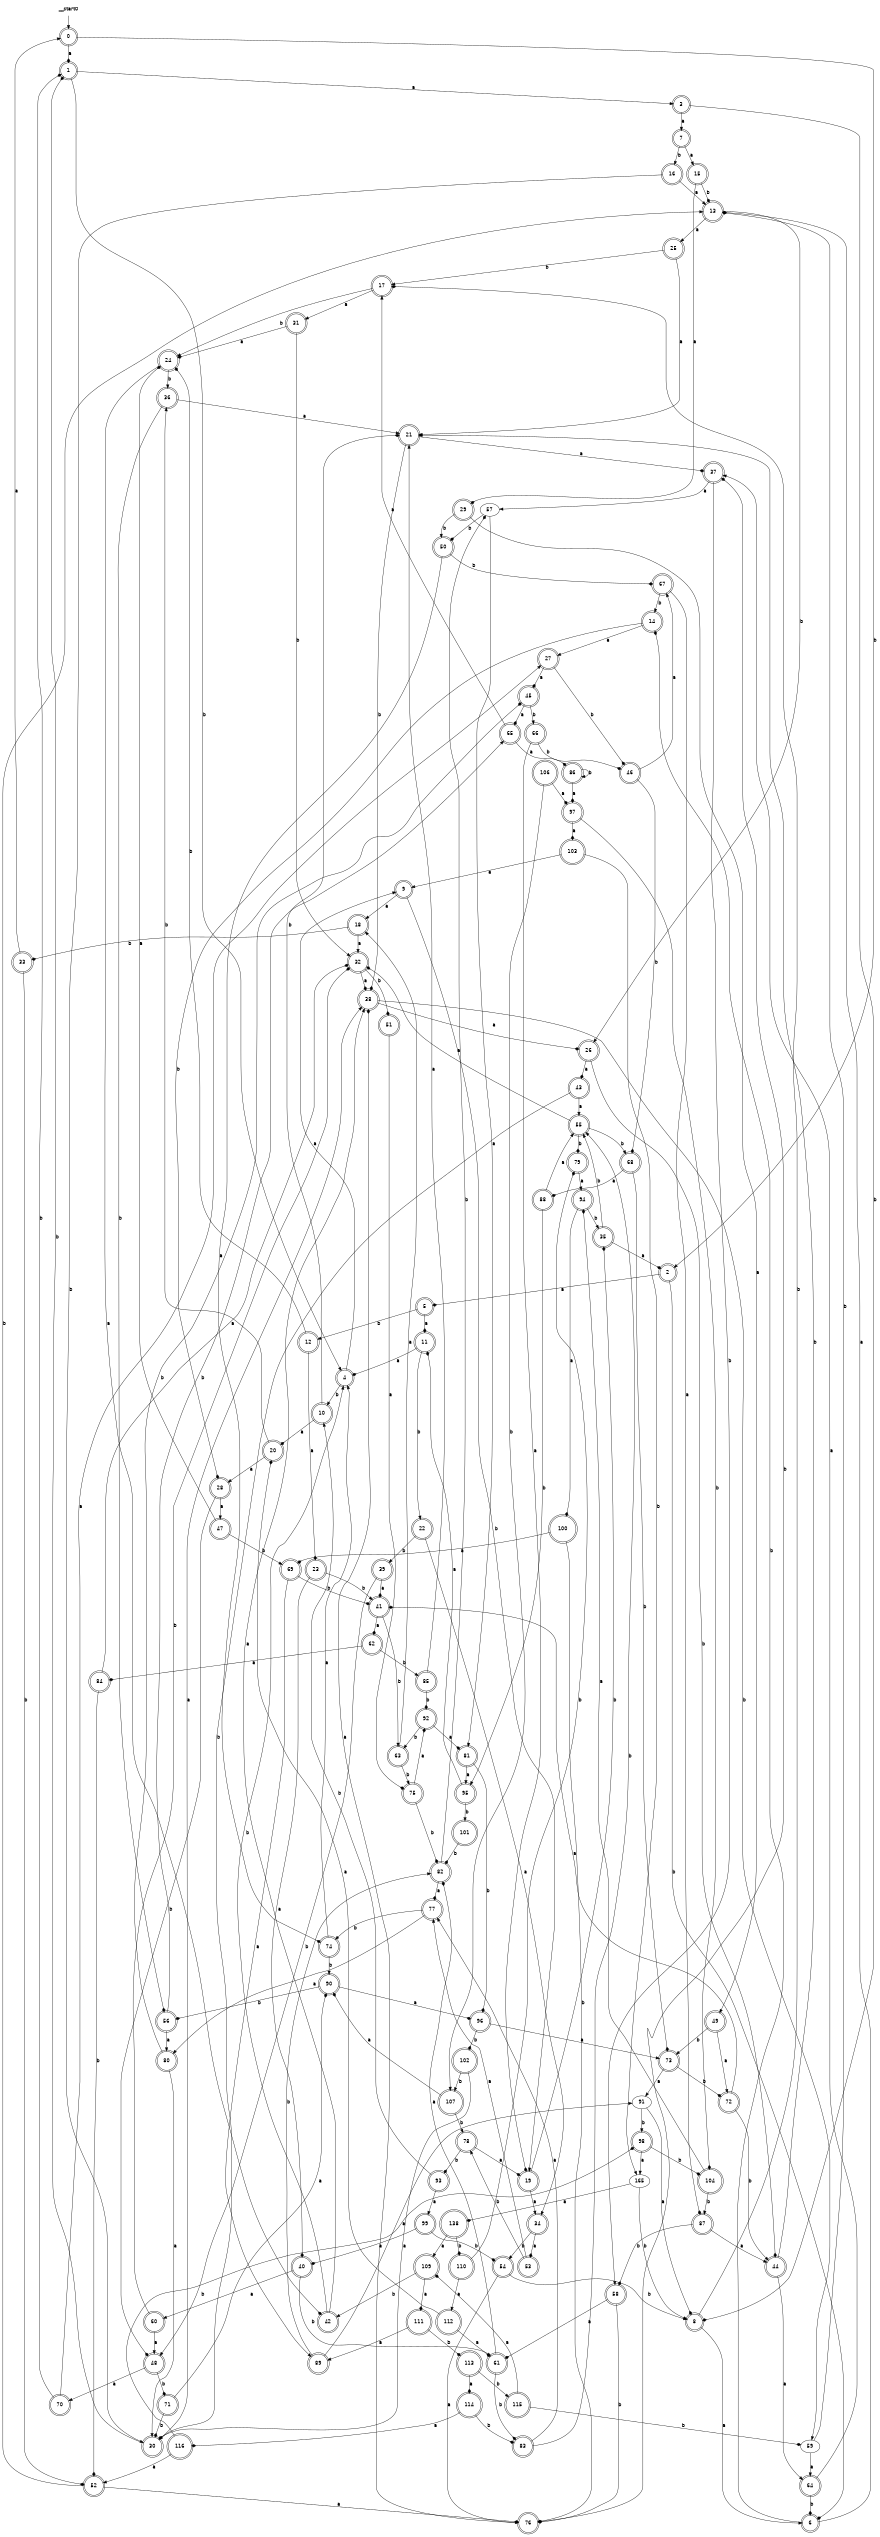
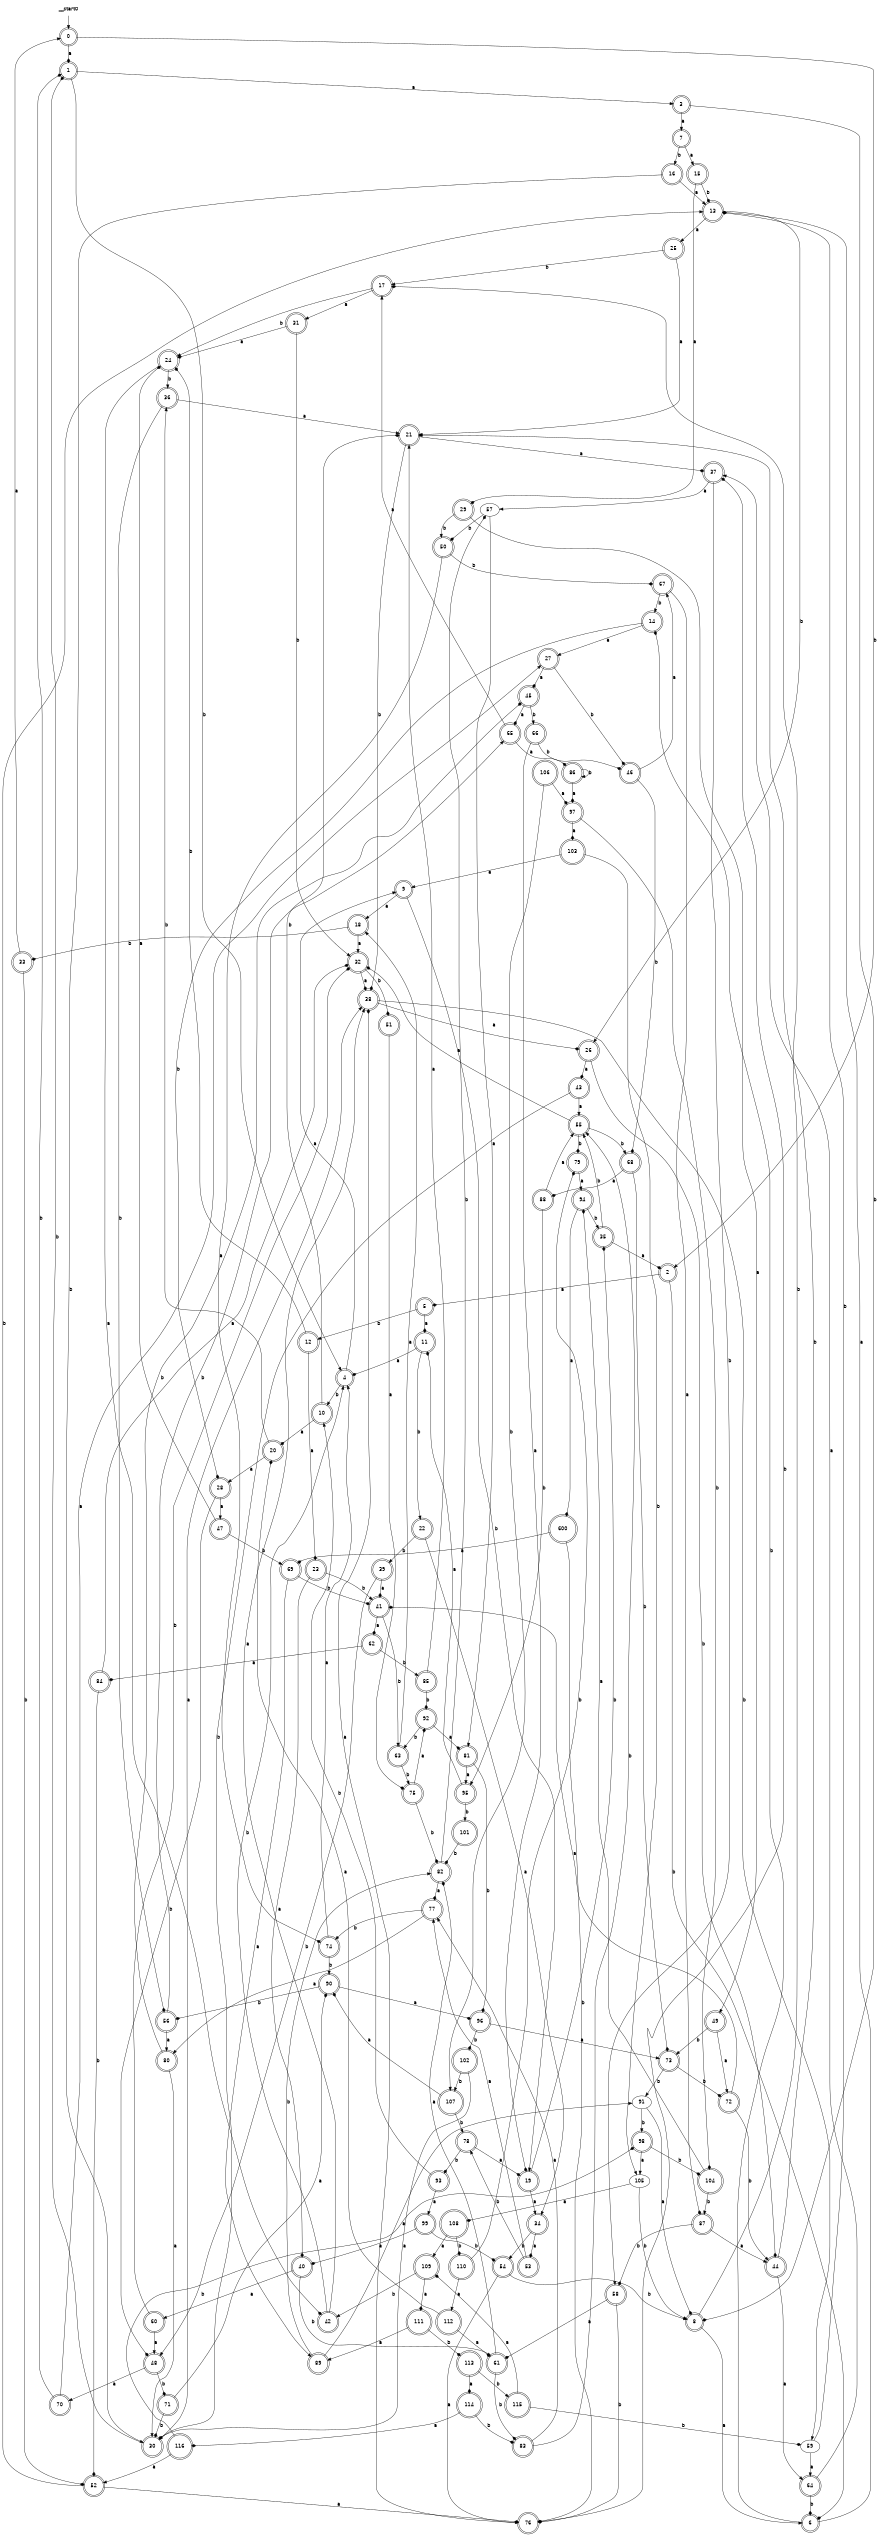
(563, 1529) -> (563, 1529)
(659, 2082) -> (659, 2082)
(640, 2181) -> (640, 2181)
(454, 2224) -> (454, 2224)
